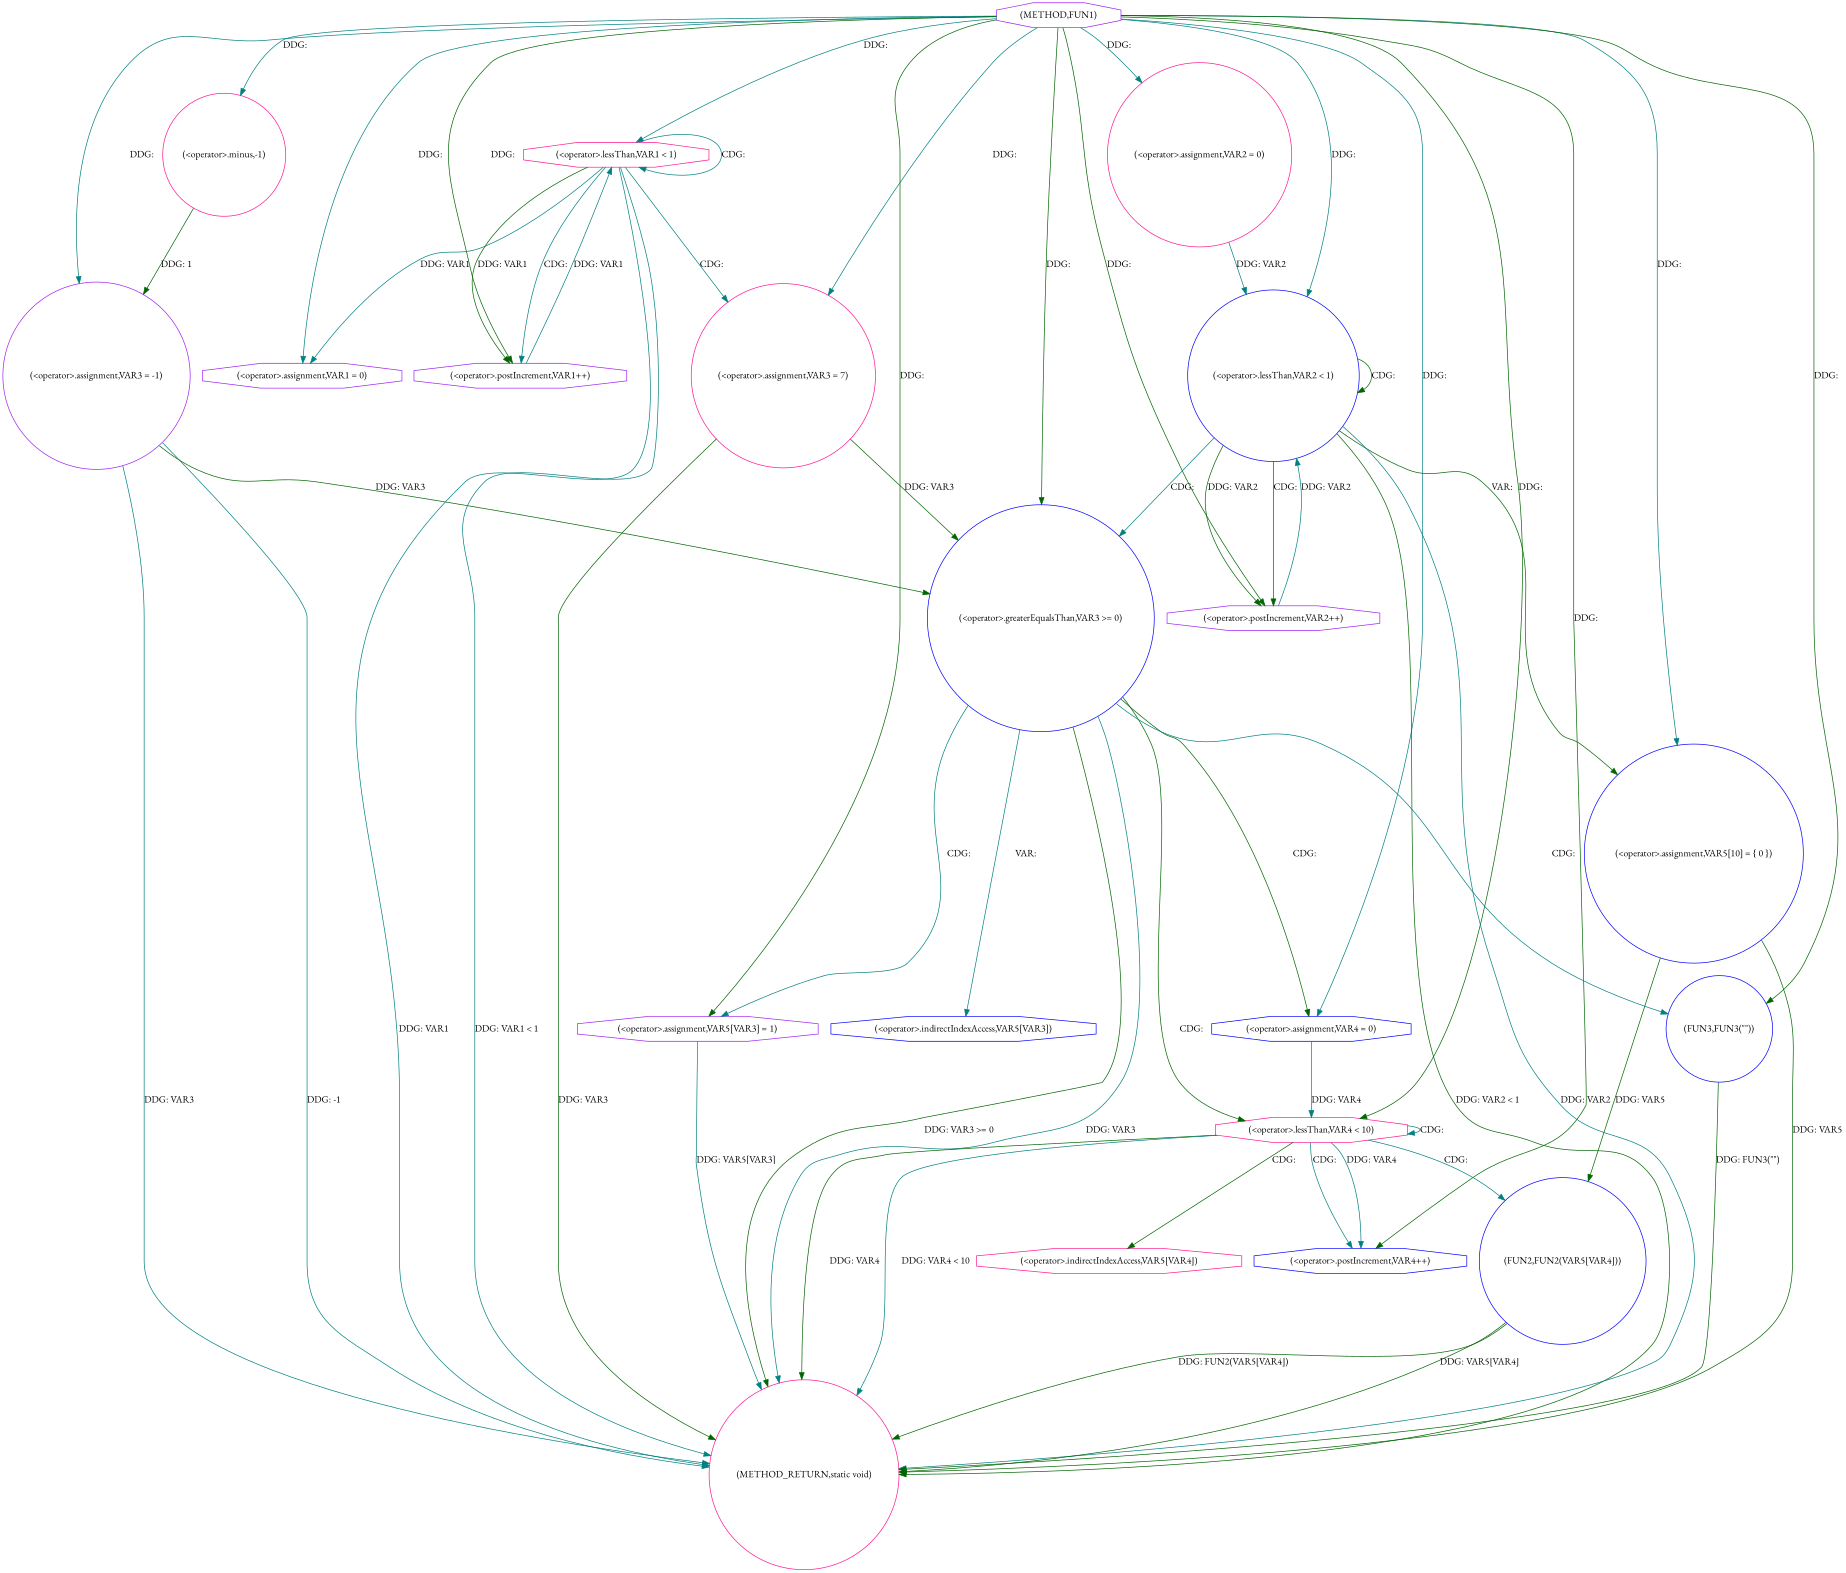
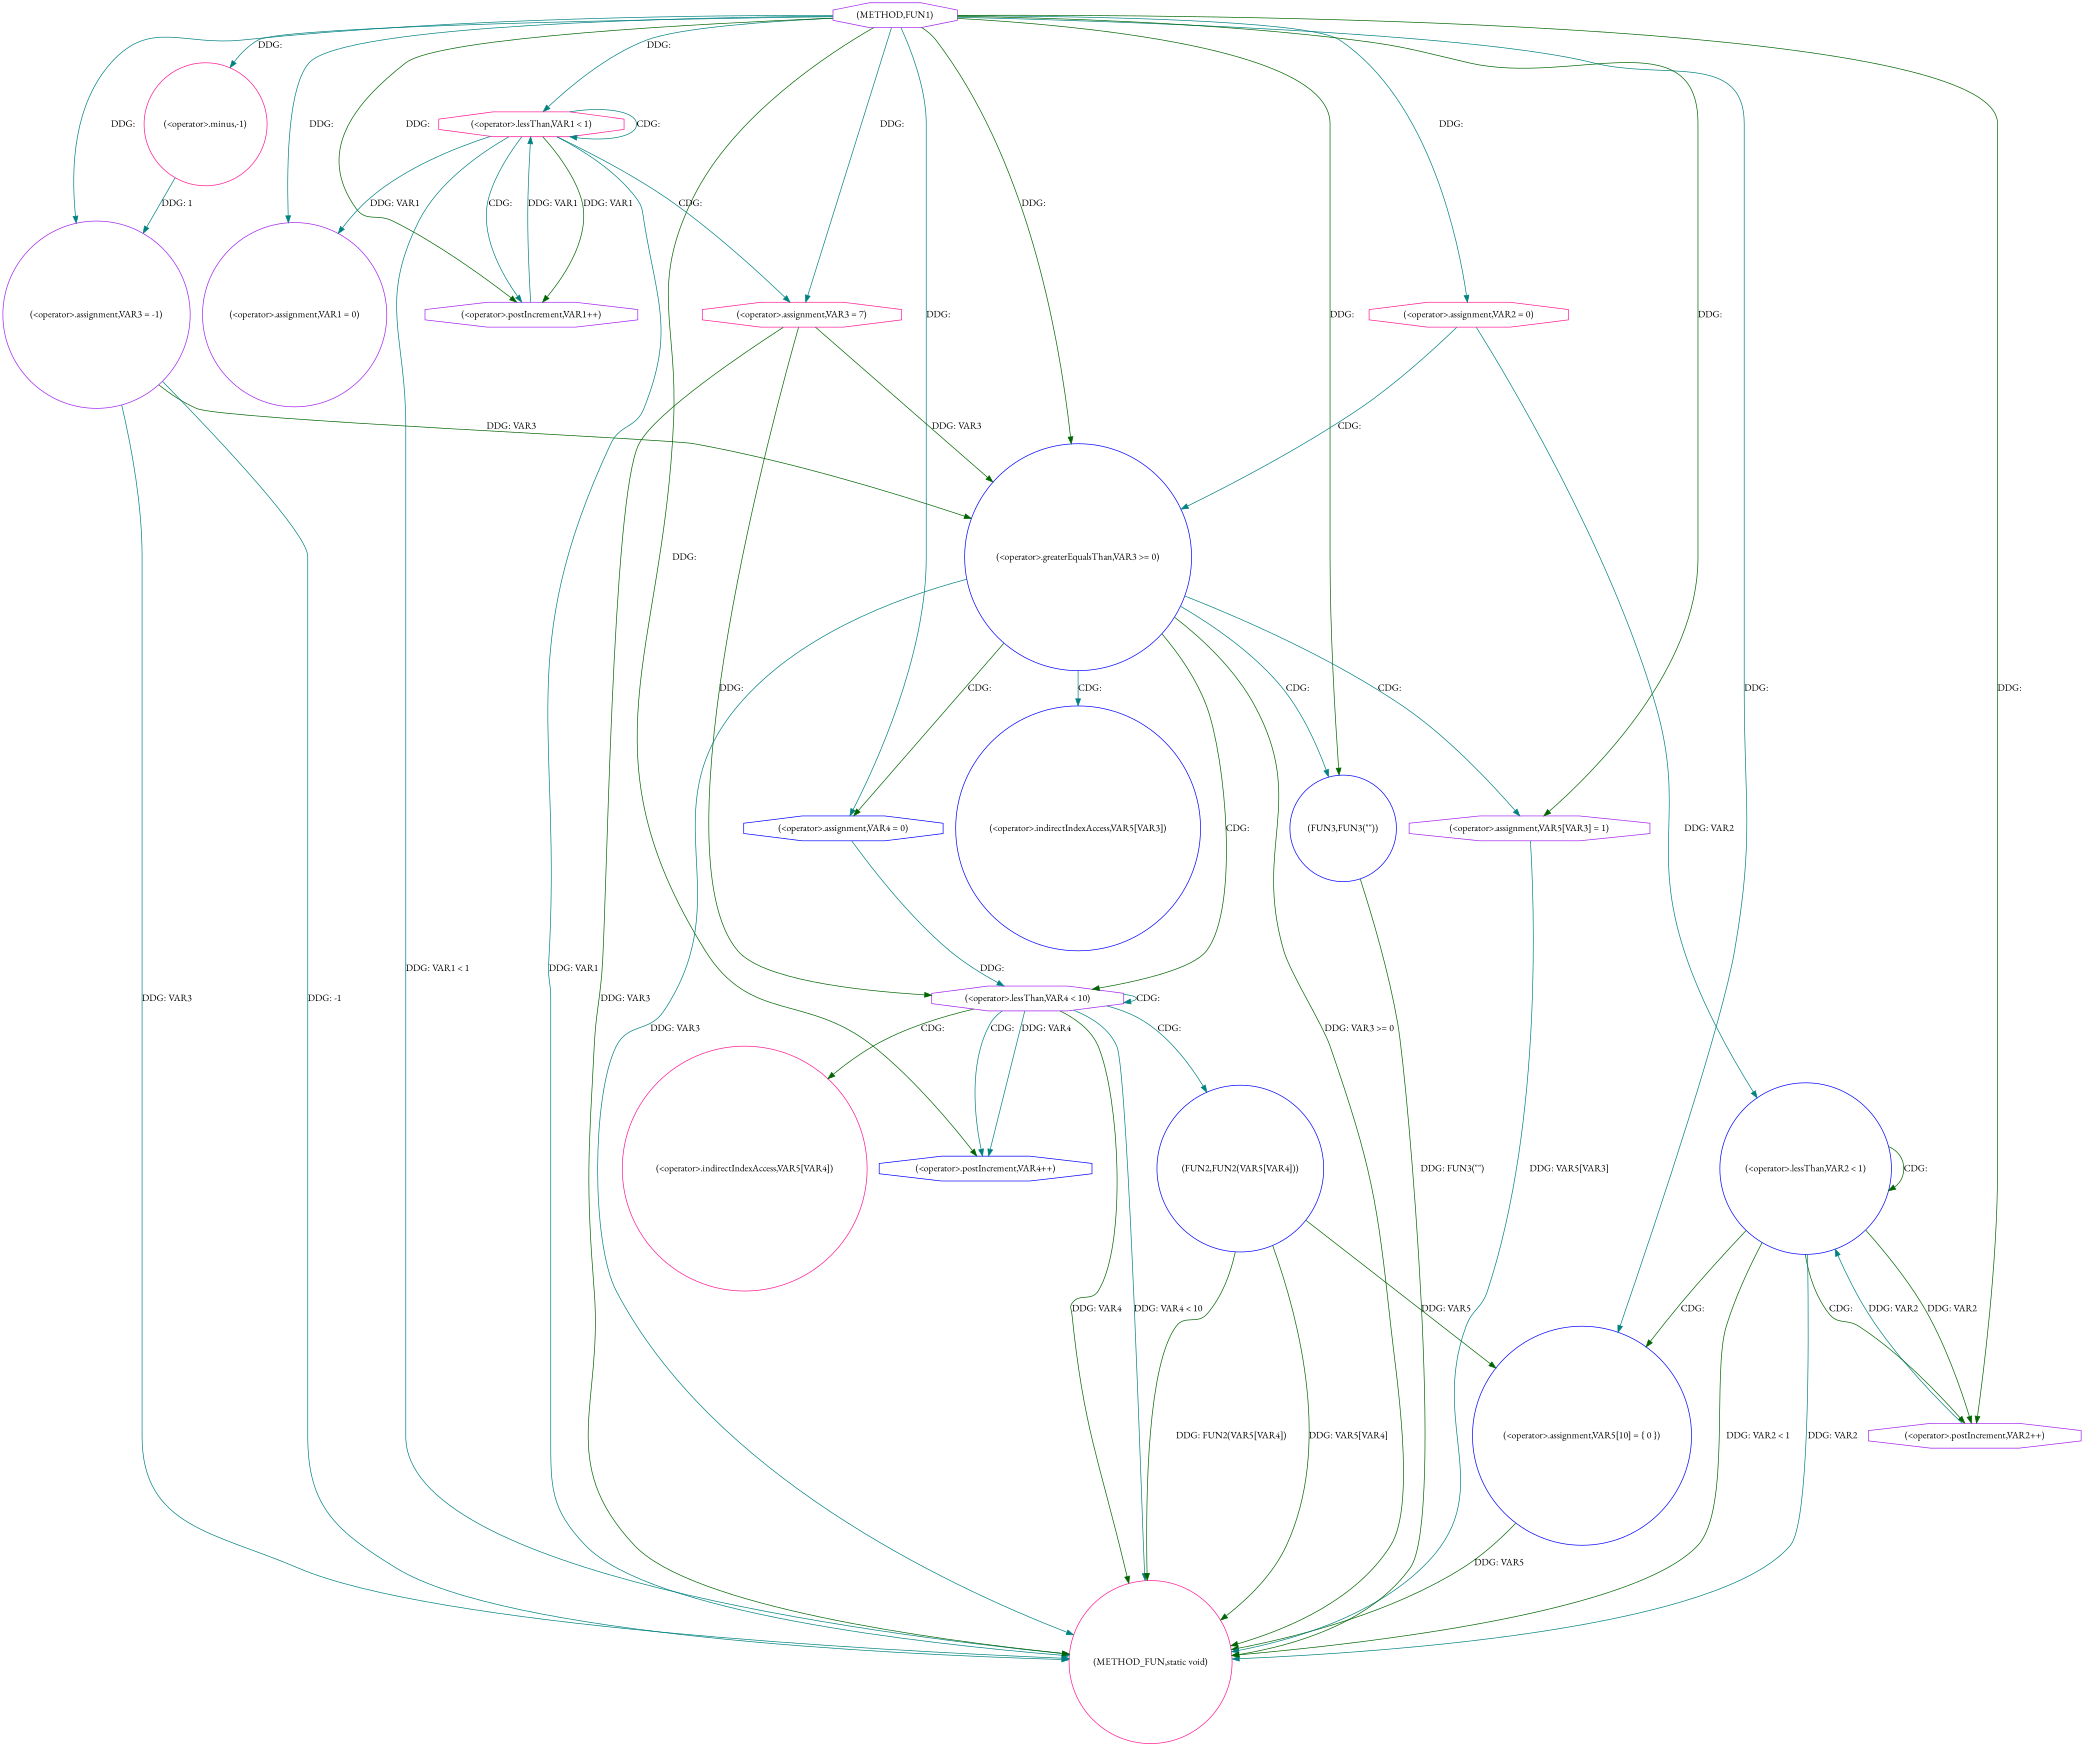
(1312, 85) -> none
(1200, 155) -> (1469, 315)
(170, 248) -> (161, 202)
(302, 376) -> (295, 315)
(783, 376) -> (802, 315)
(1515, 453) -> (717, 714)
(1169, 484) -> (1337, 423)
(1503, 487) -> (1694, 1309)
(1027, 854) -> (1091, 688)
(963, 1029) -> (1078, 828)
(1625, 1066) -> (1398, 1292)
(1337, 1100) -> (994, 968)
(1311, 1130) -> (1028, 998)
(1109, 1261) -> (745, 1169)
(804, 1475) -> (1151, 1662)
